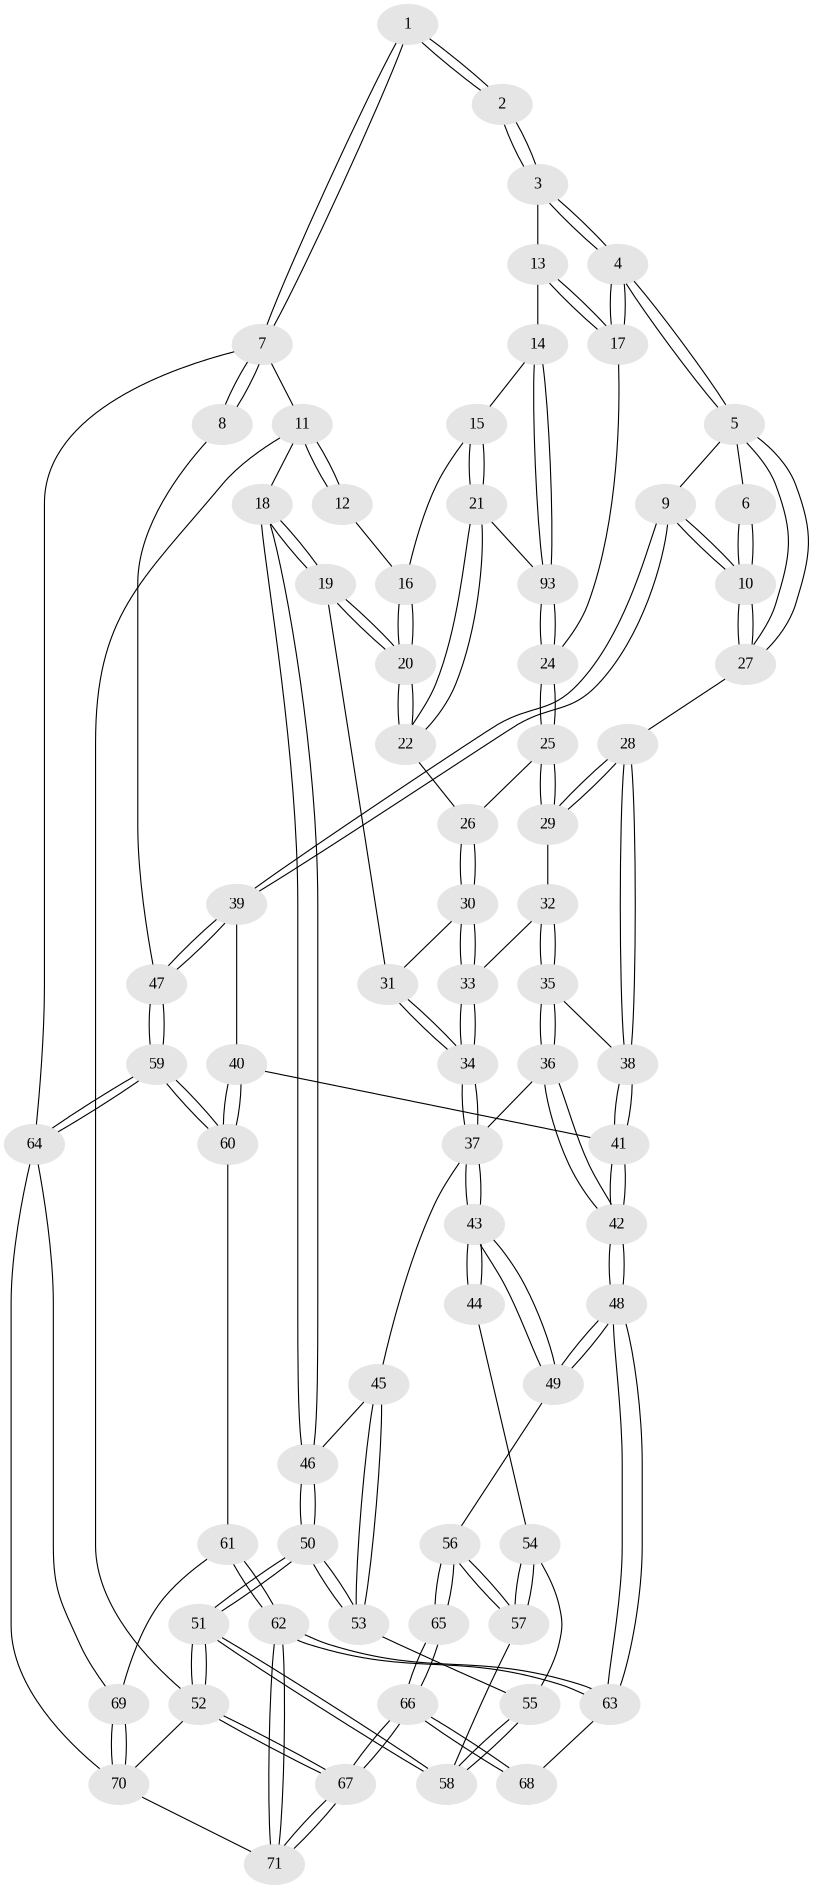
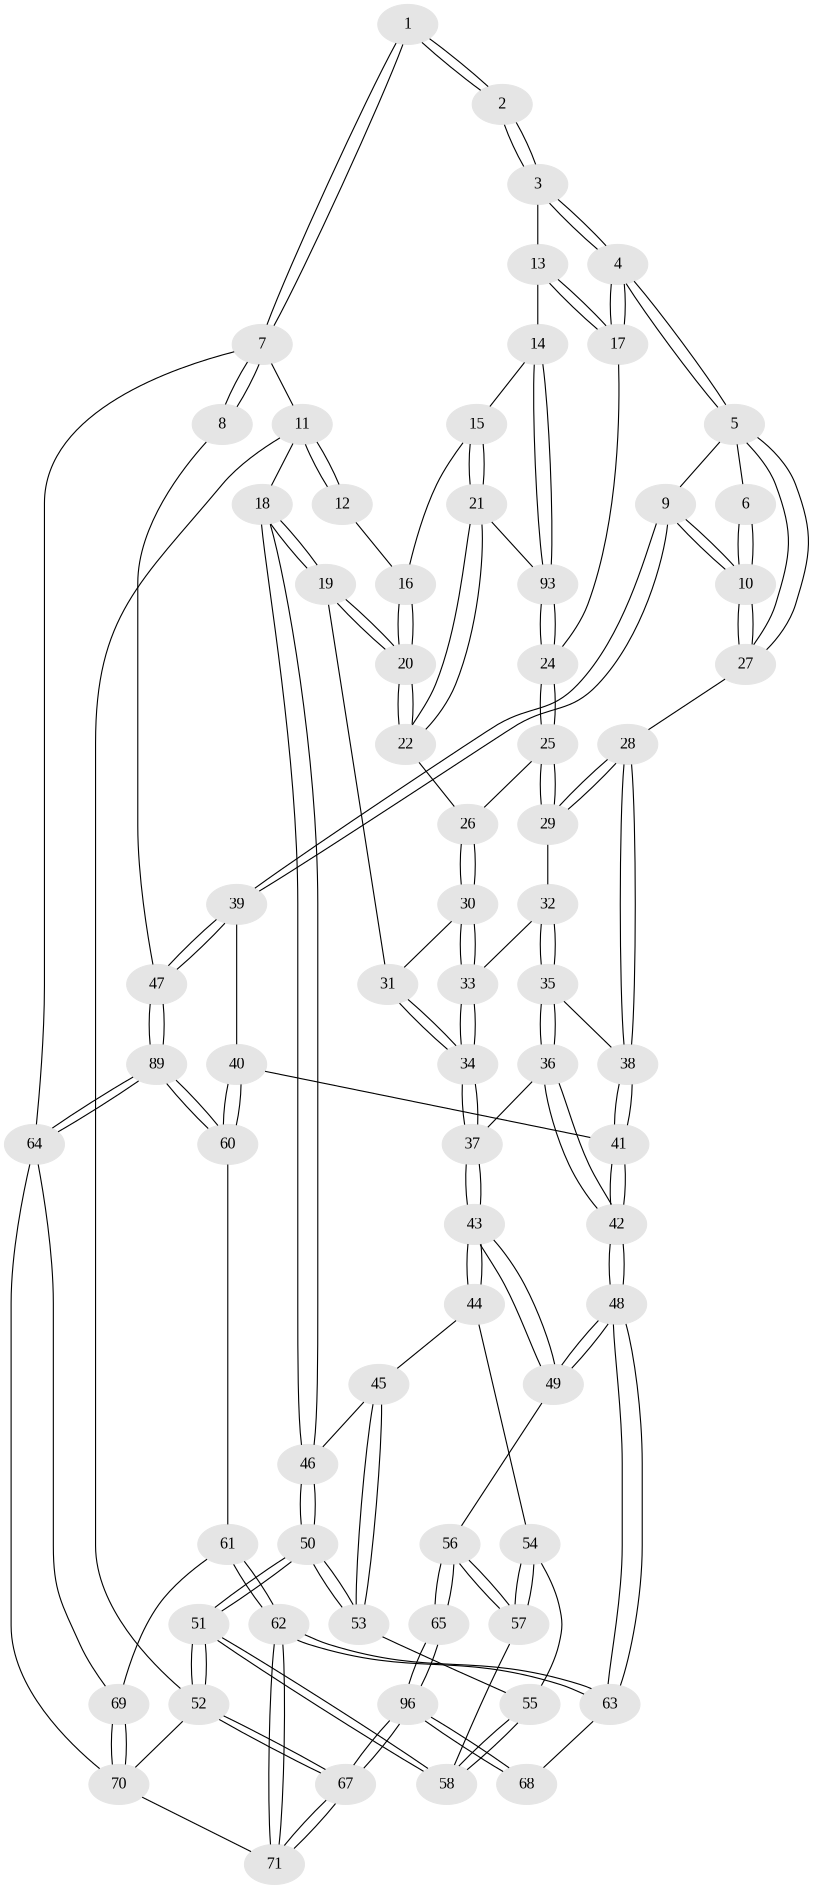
(157, 1064) -> (157, 1064)
(412, 1260) -> (427, 1344)
(408, 1704) -> (408, 1704)
